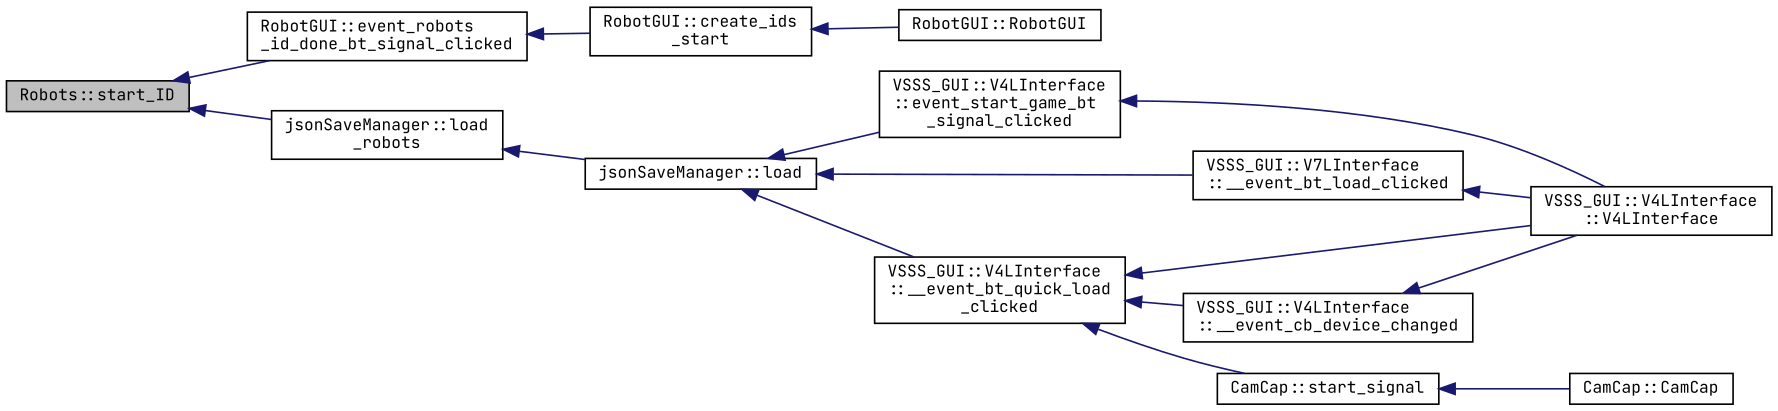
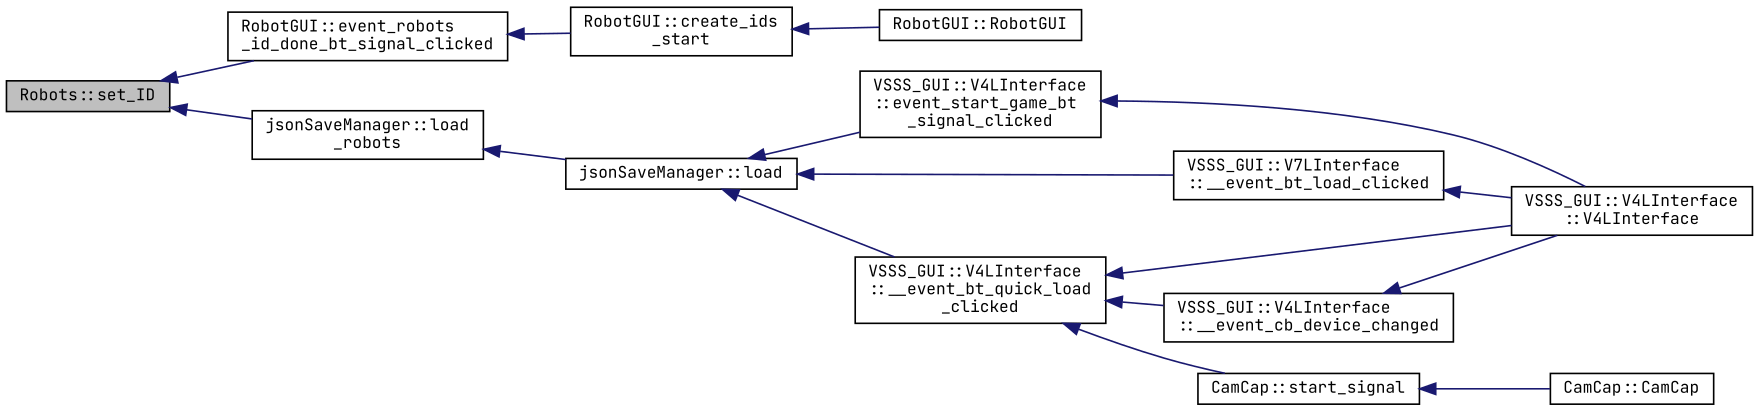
(98, 96) -> (88, 96)
